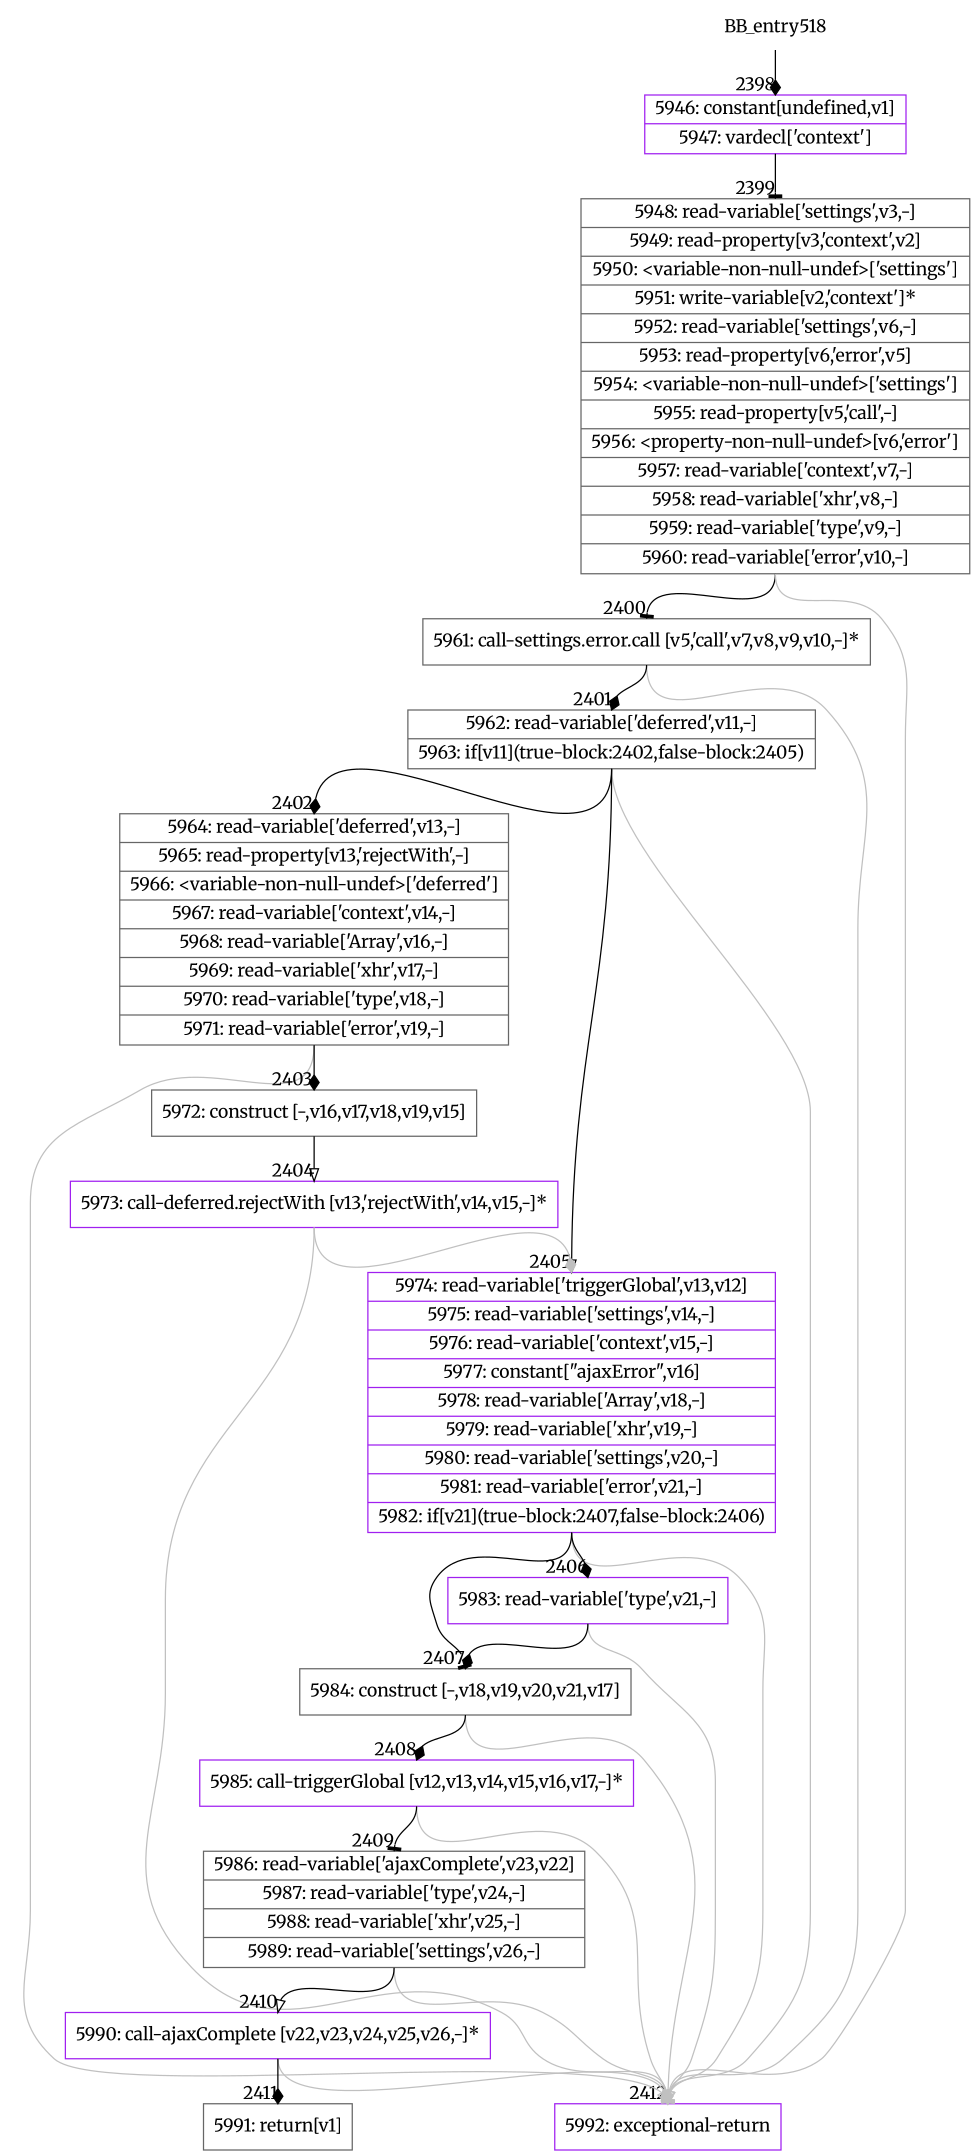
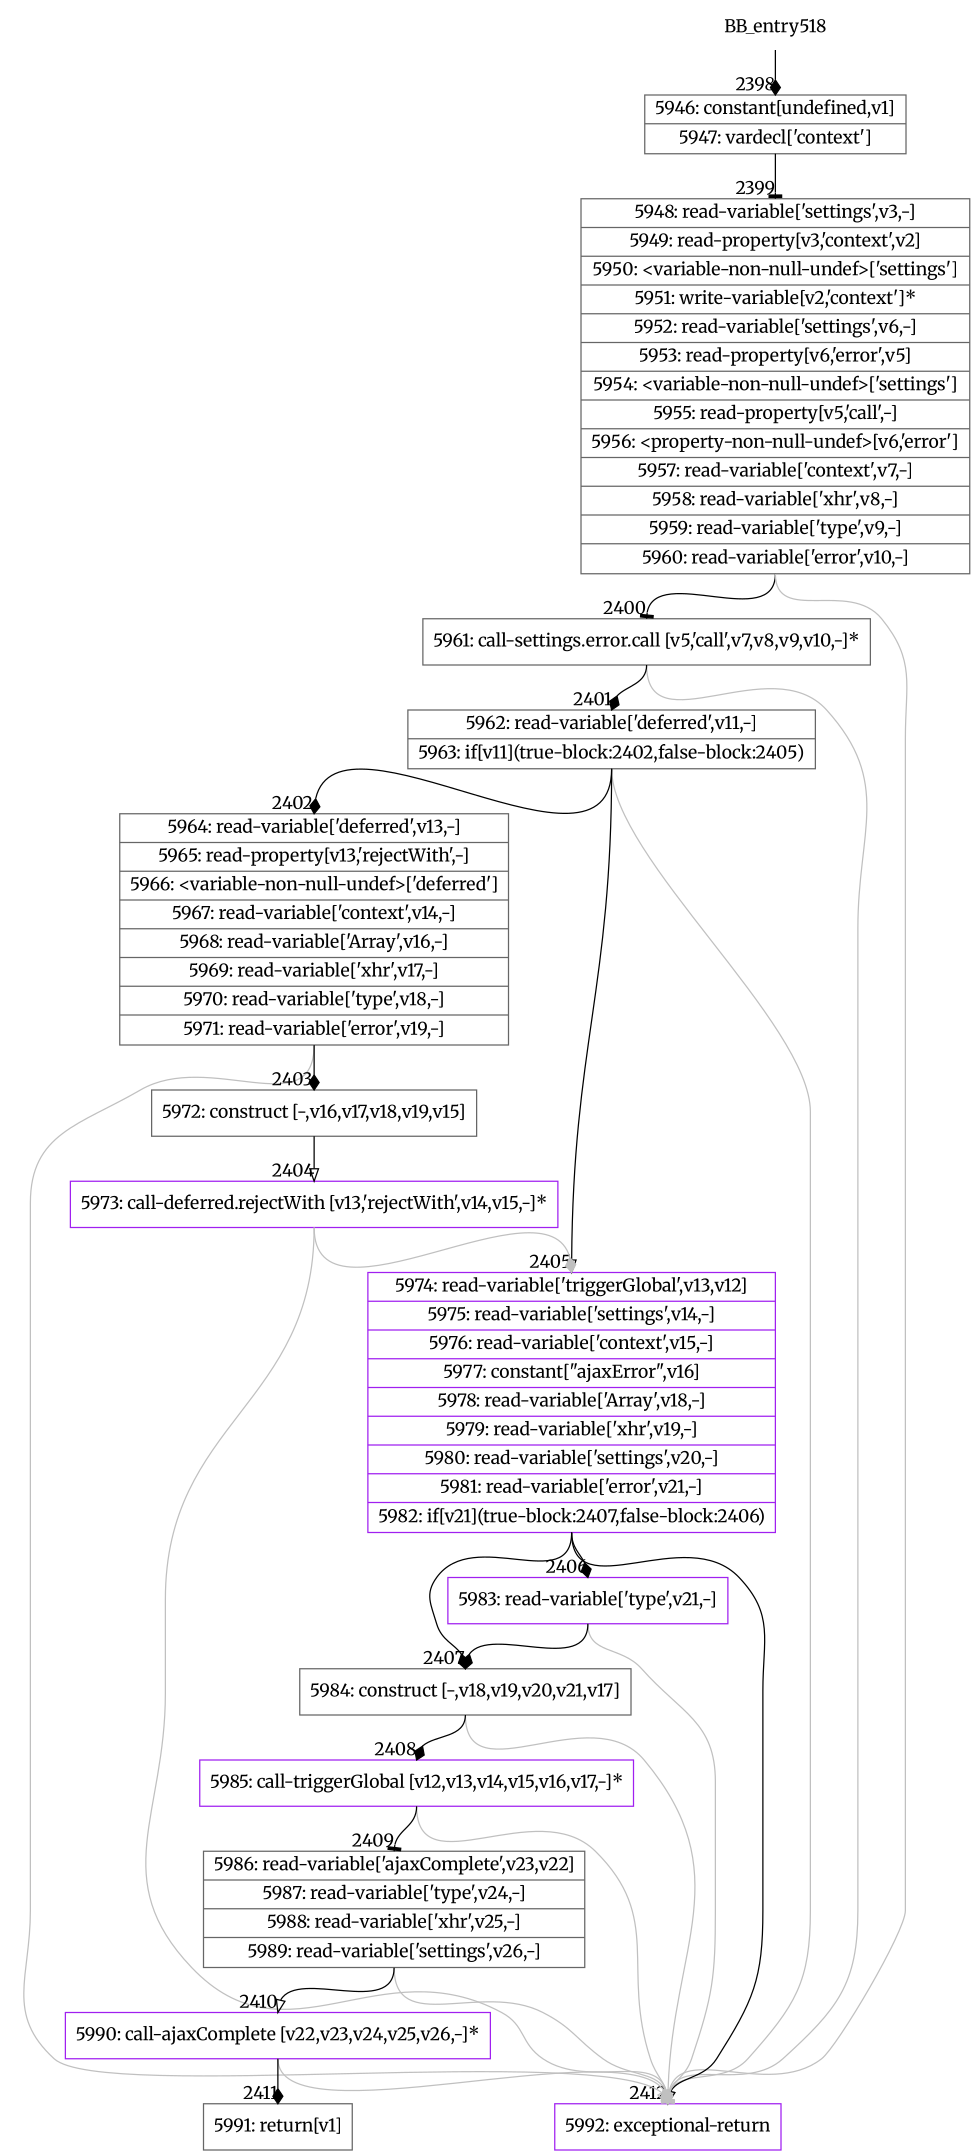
(775, 124) -> (775, 124)
(466, 1560) -> (466, 1560)
(763, 1752) -> (763, 1752)
